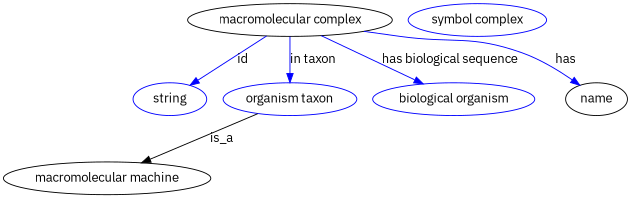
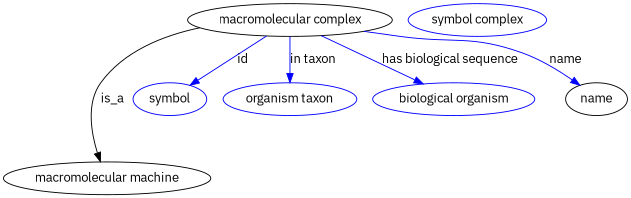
(566, 60) -> (566, 60)
(170, 99) -> (170, 99)
(204, 136) -> (115, 67)
